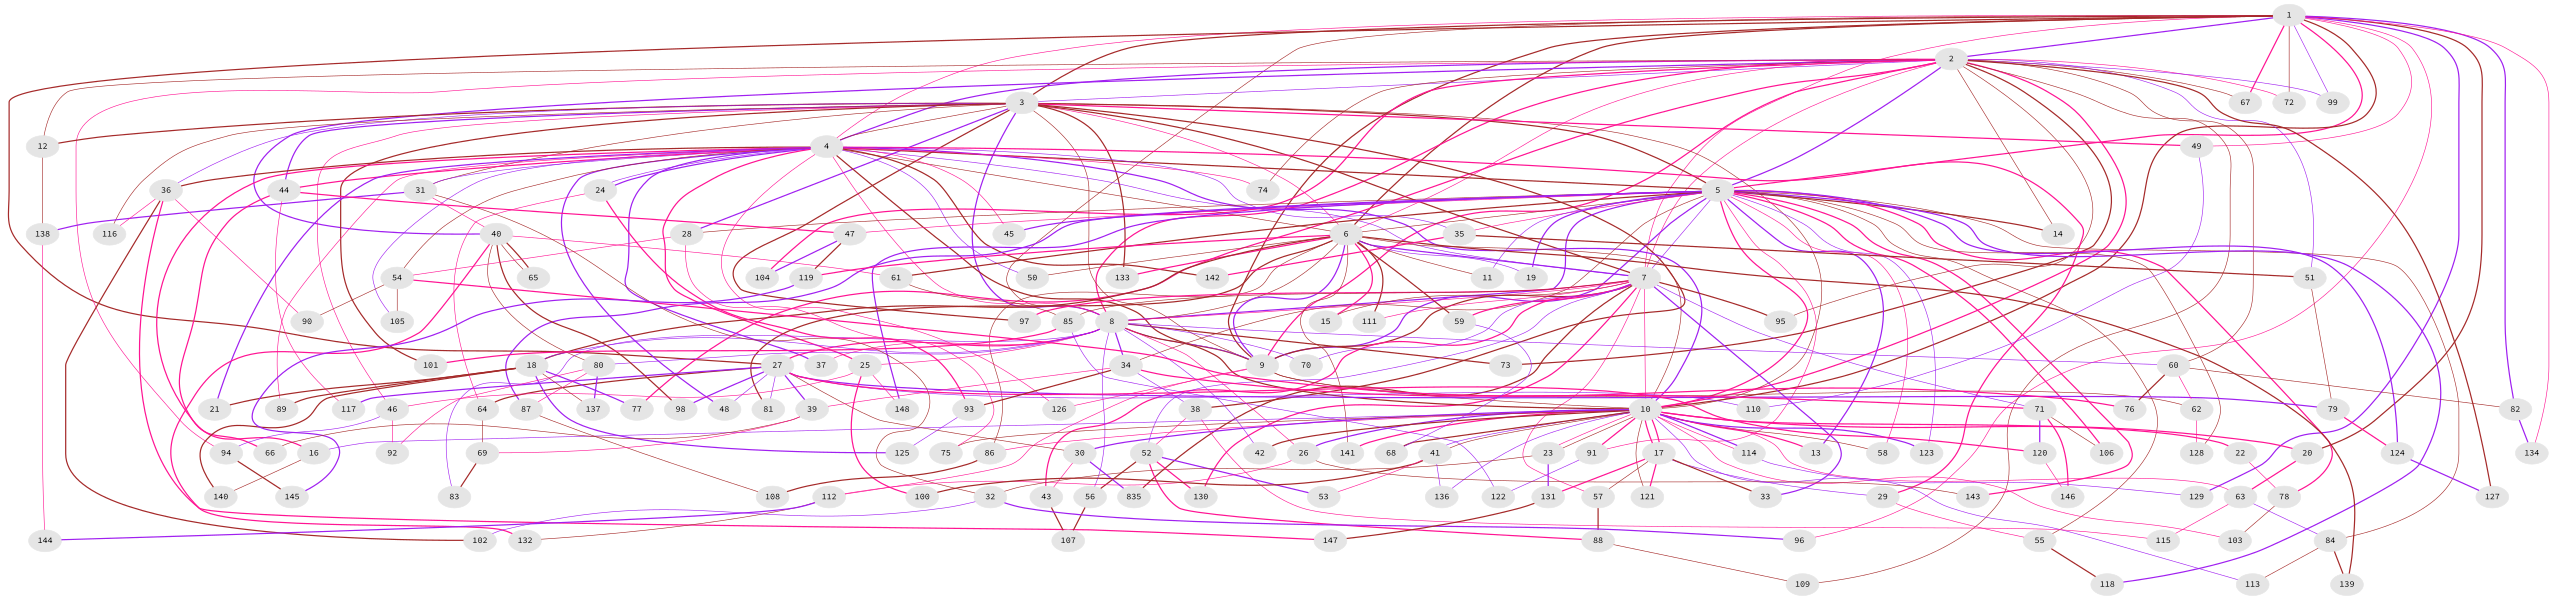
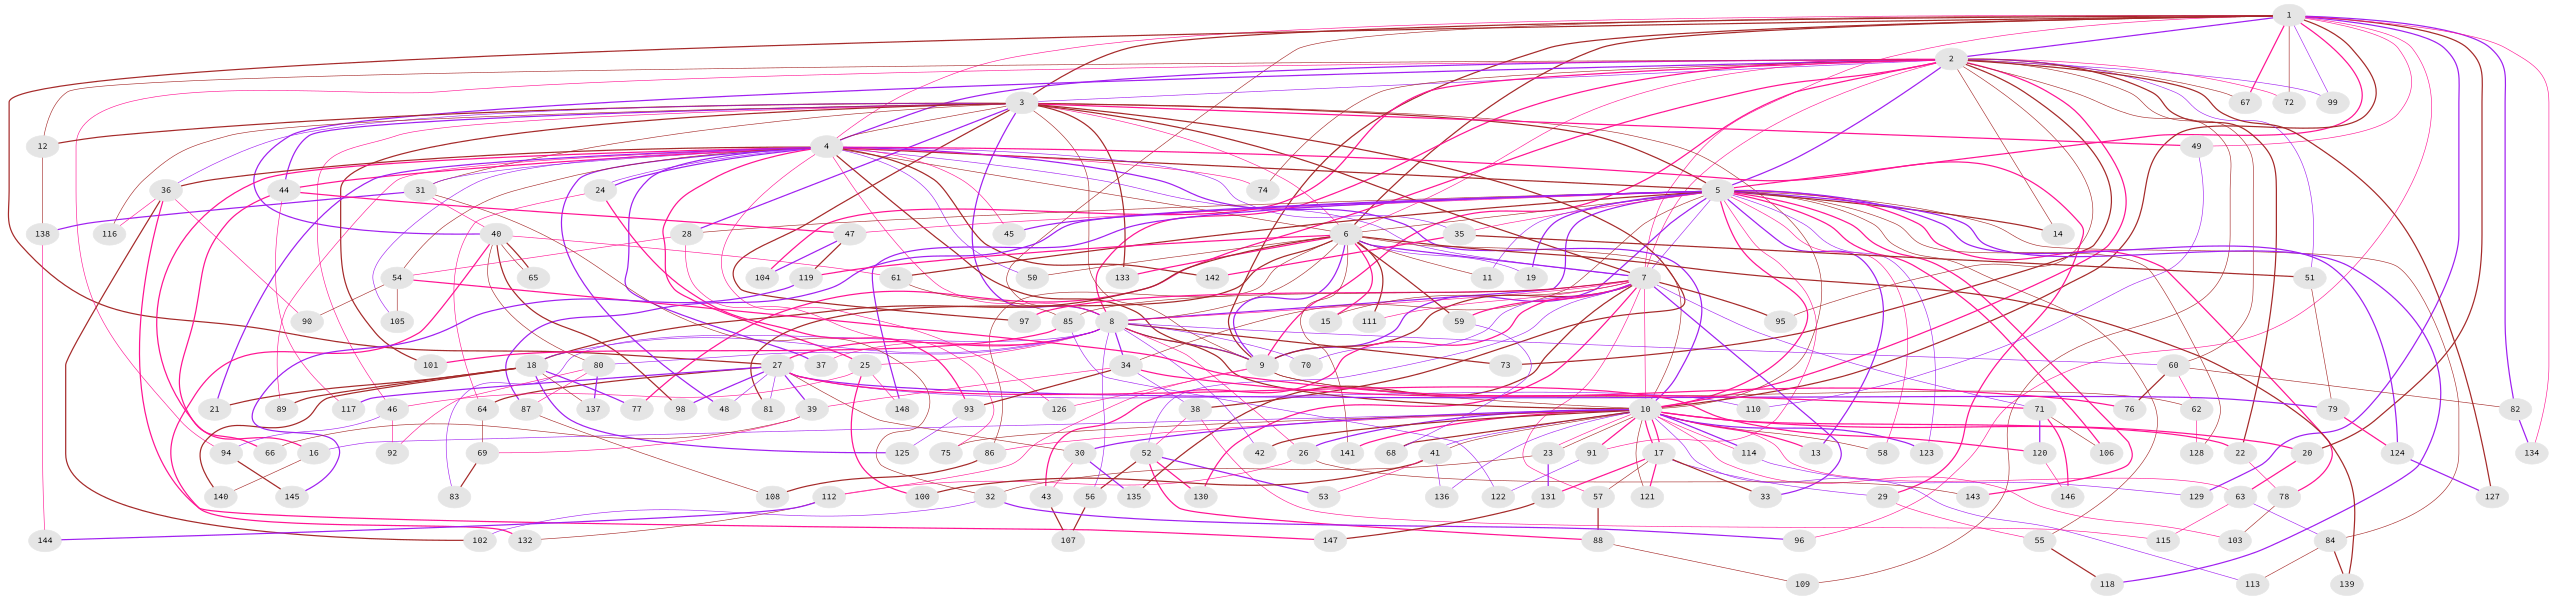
none -> (2258, 140)
(1134, 497) -> (1134, 497)
